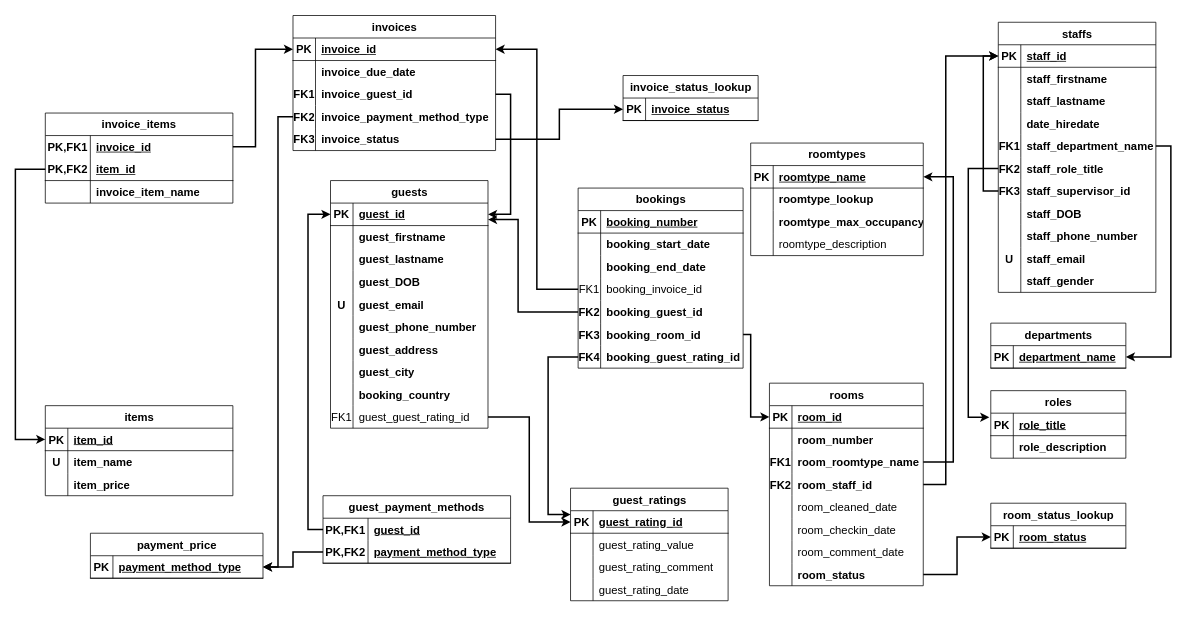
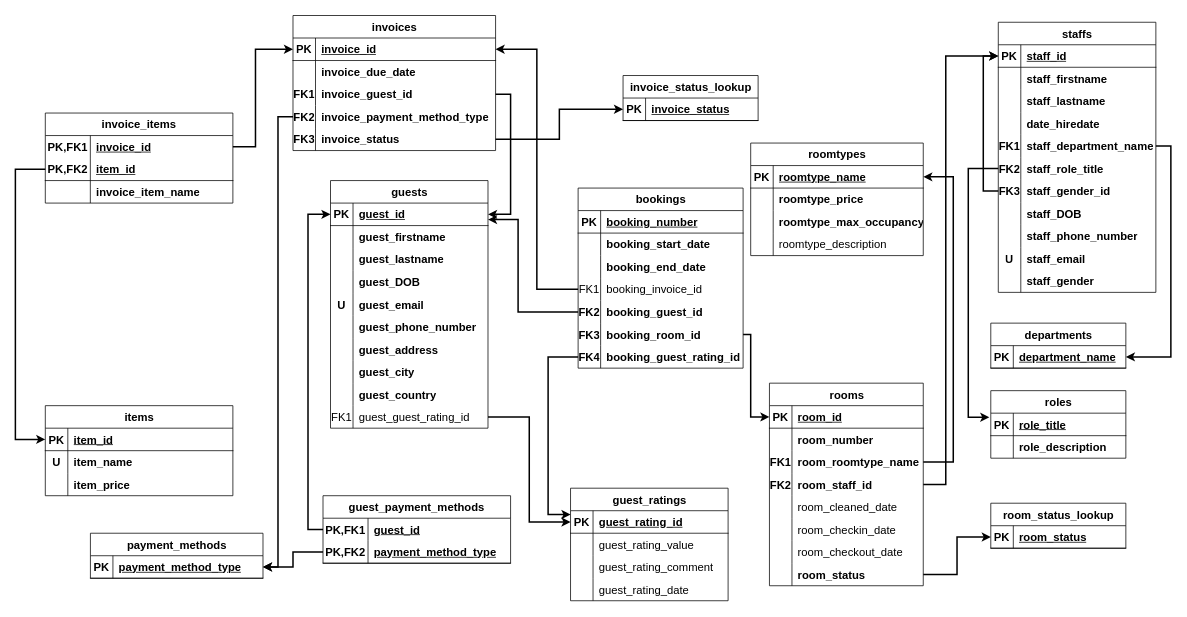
(1083, 191) -> (1072, 191)
(825, 199) -> (822, 199)
(405, 394) -> (400, 394)
(177, 544) -> (177, 544)
(851, 552) -> (854, 552)
